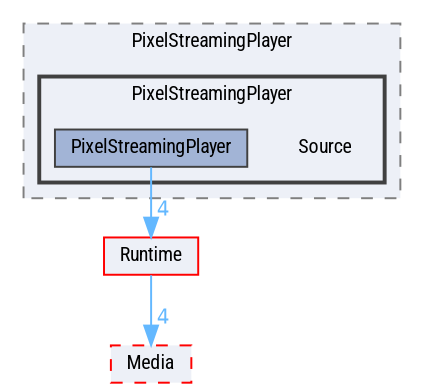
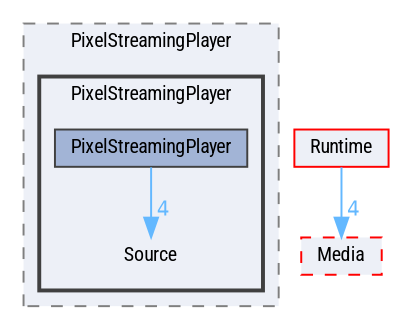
(151, 192) -> (151, 192)
